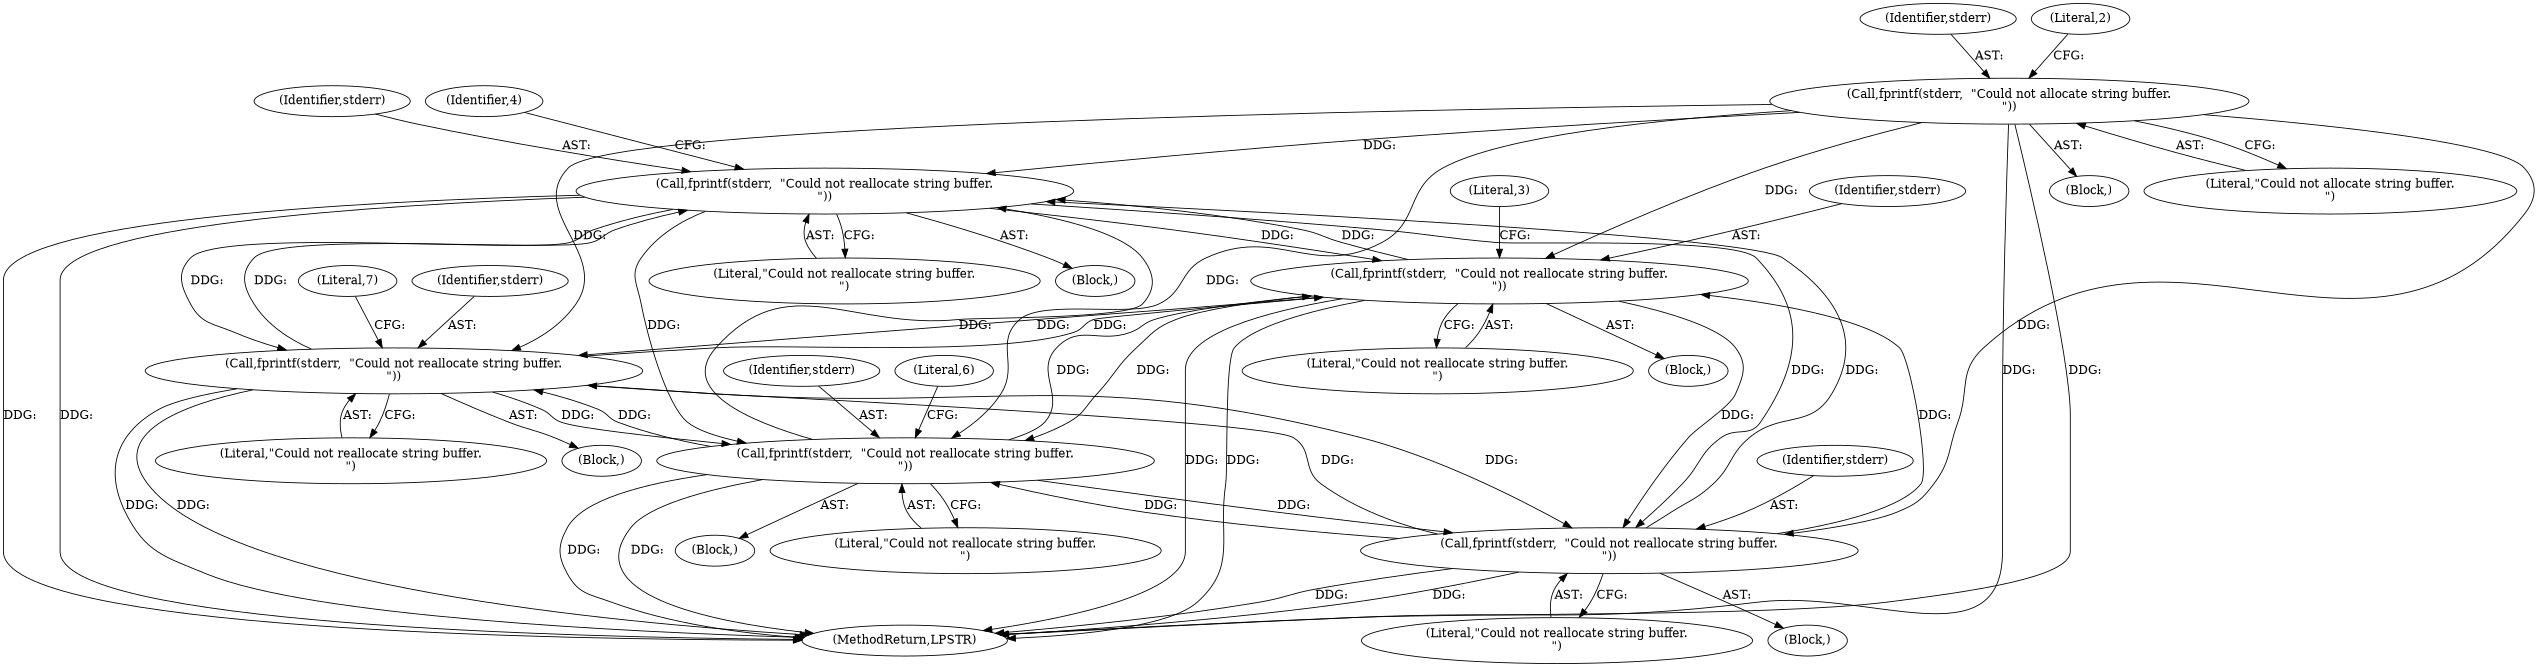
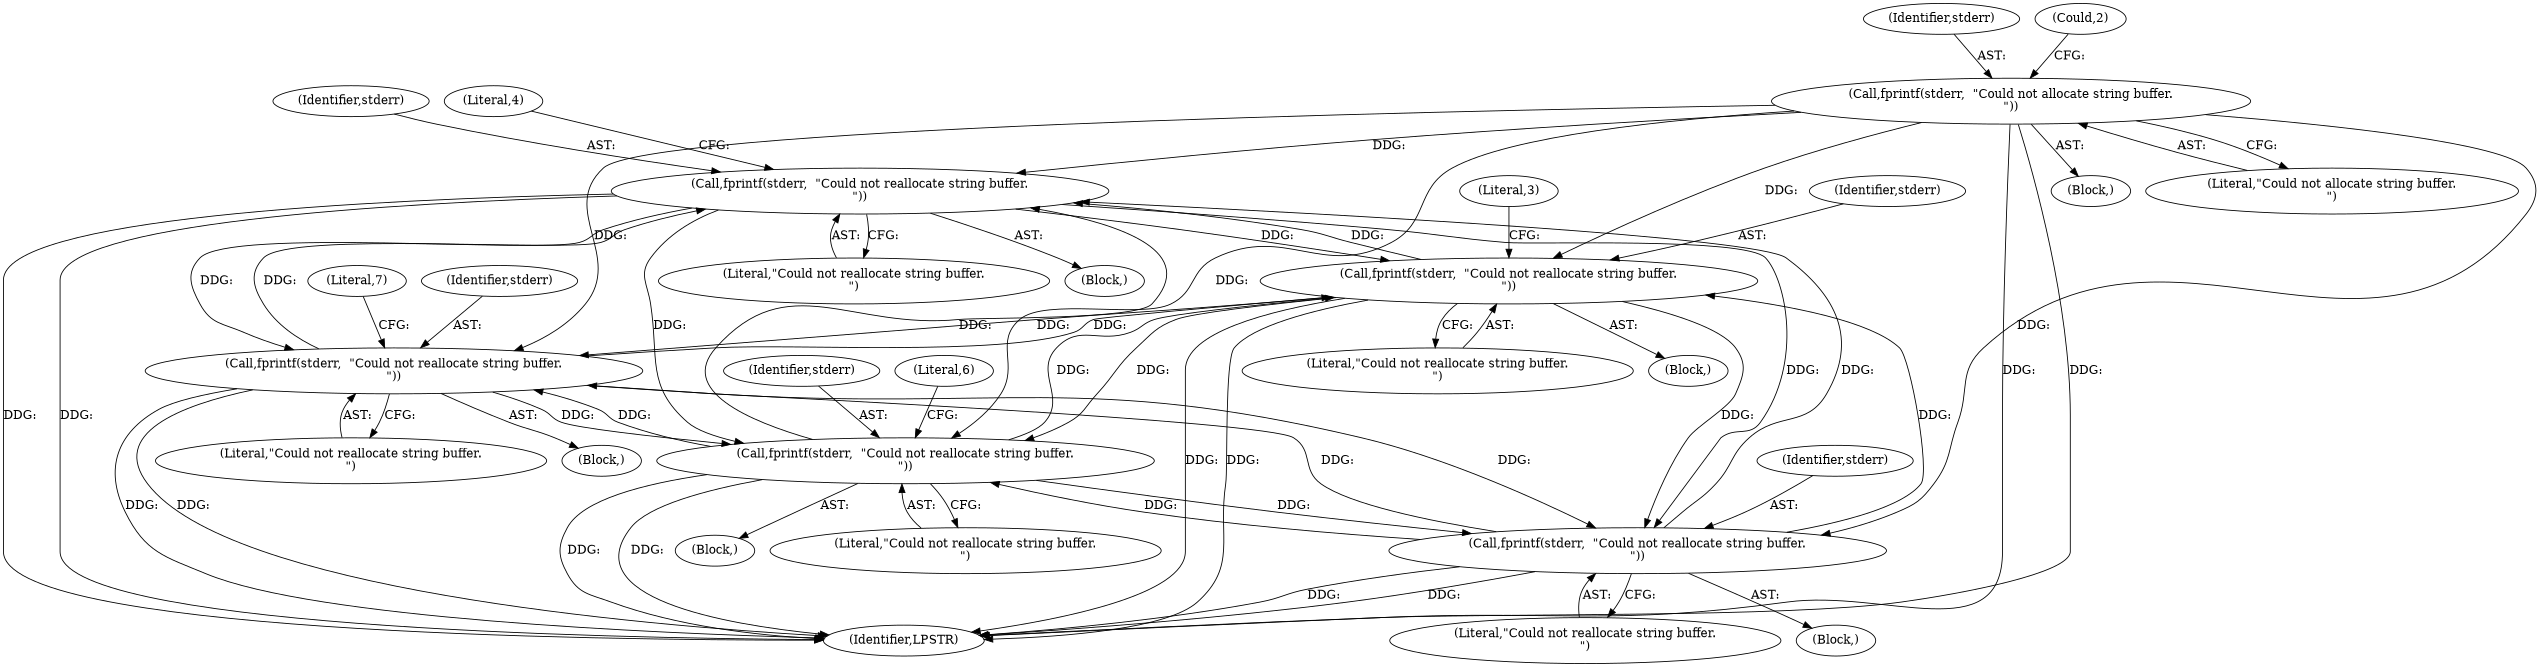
(2081, 19) -> (2081, 19)
(484, 101) -> (494, 101)
(905, 641) -> (904, 641)
